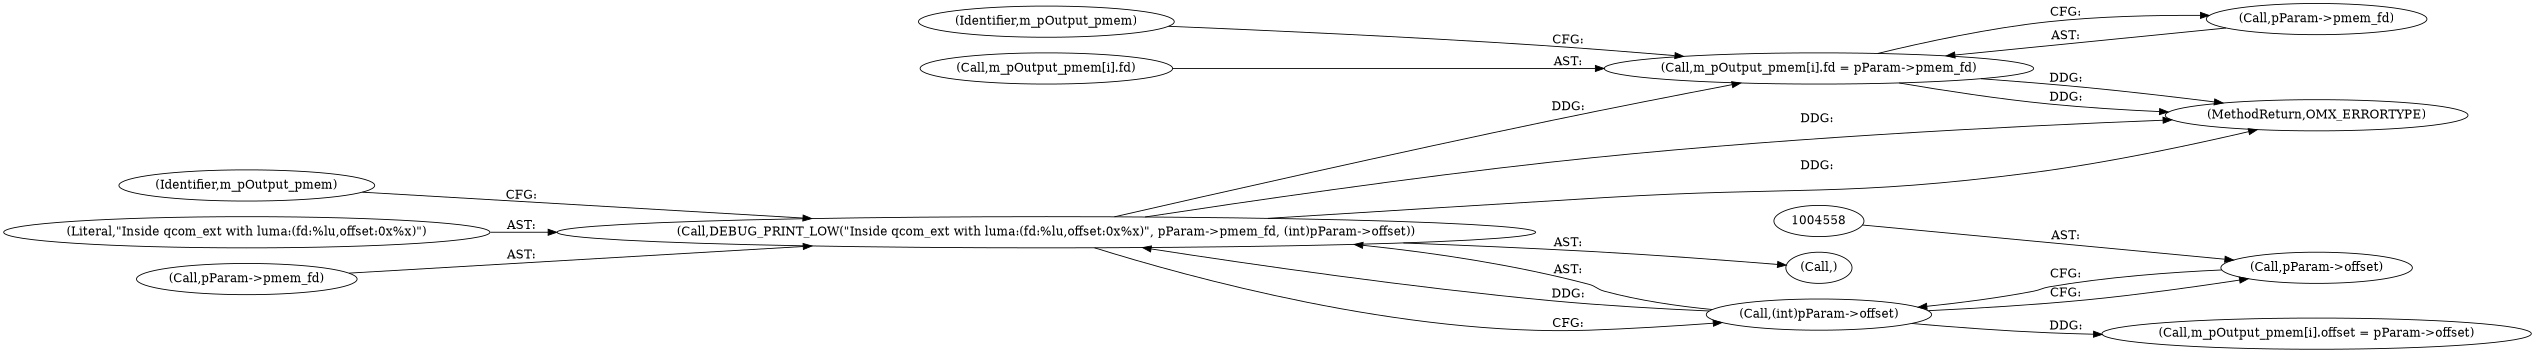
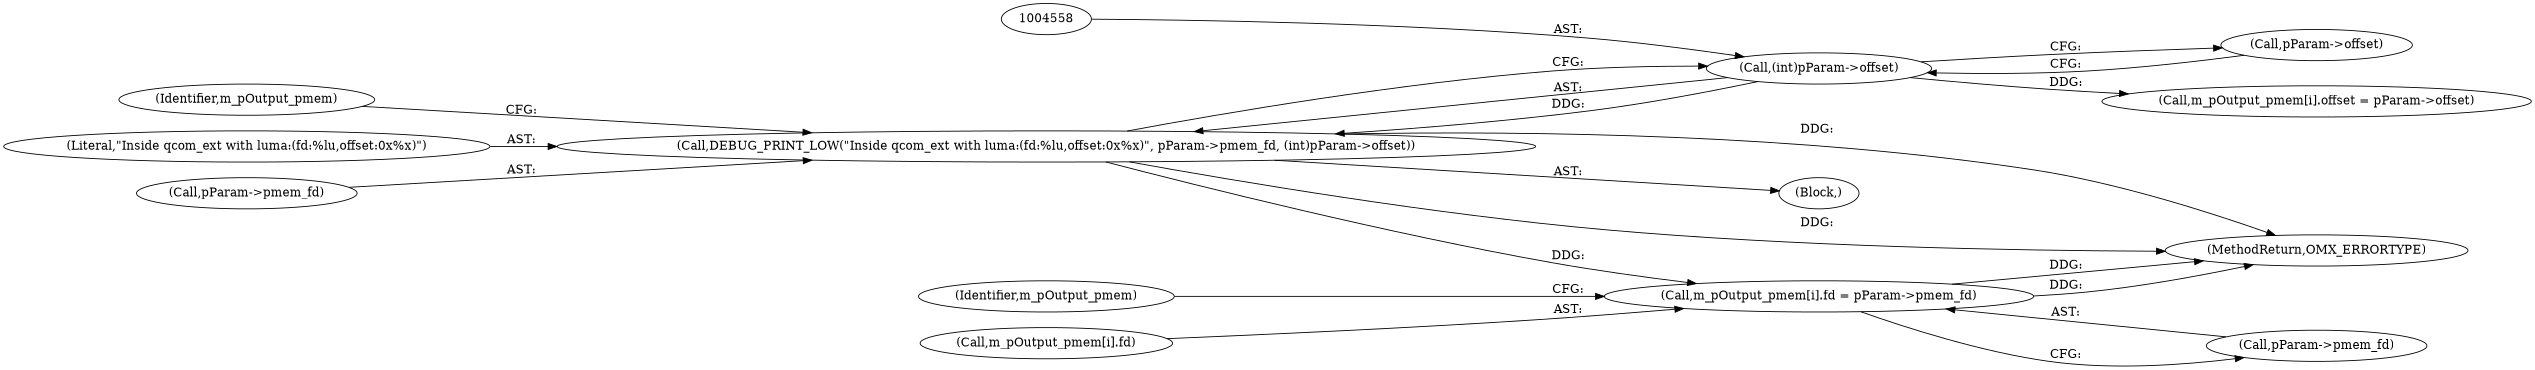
(2044, 242) -> (1414, 27)
(1819, 268) -> (1819, 193)
